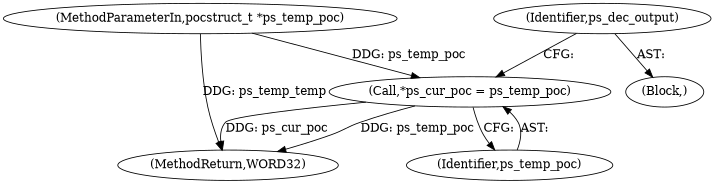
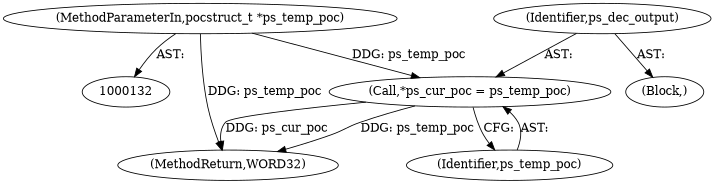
(561, 55) -> (561, 55)
none -> (126, 92)
(265, 92) -> (265, 92)
